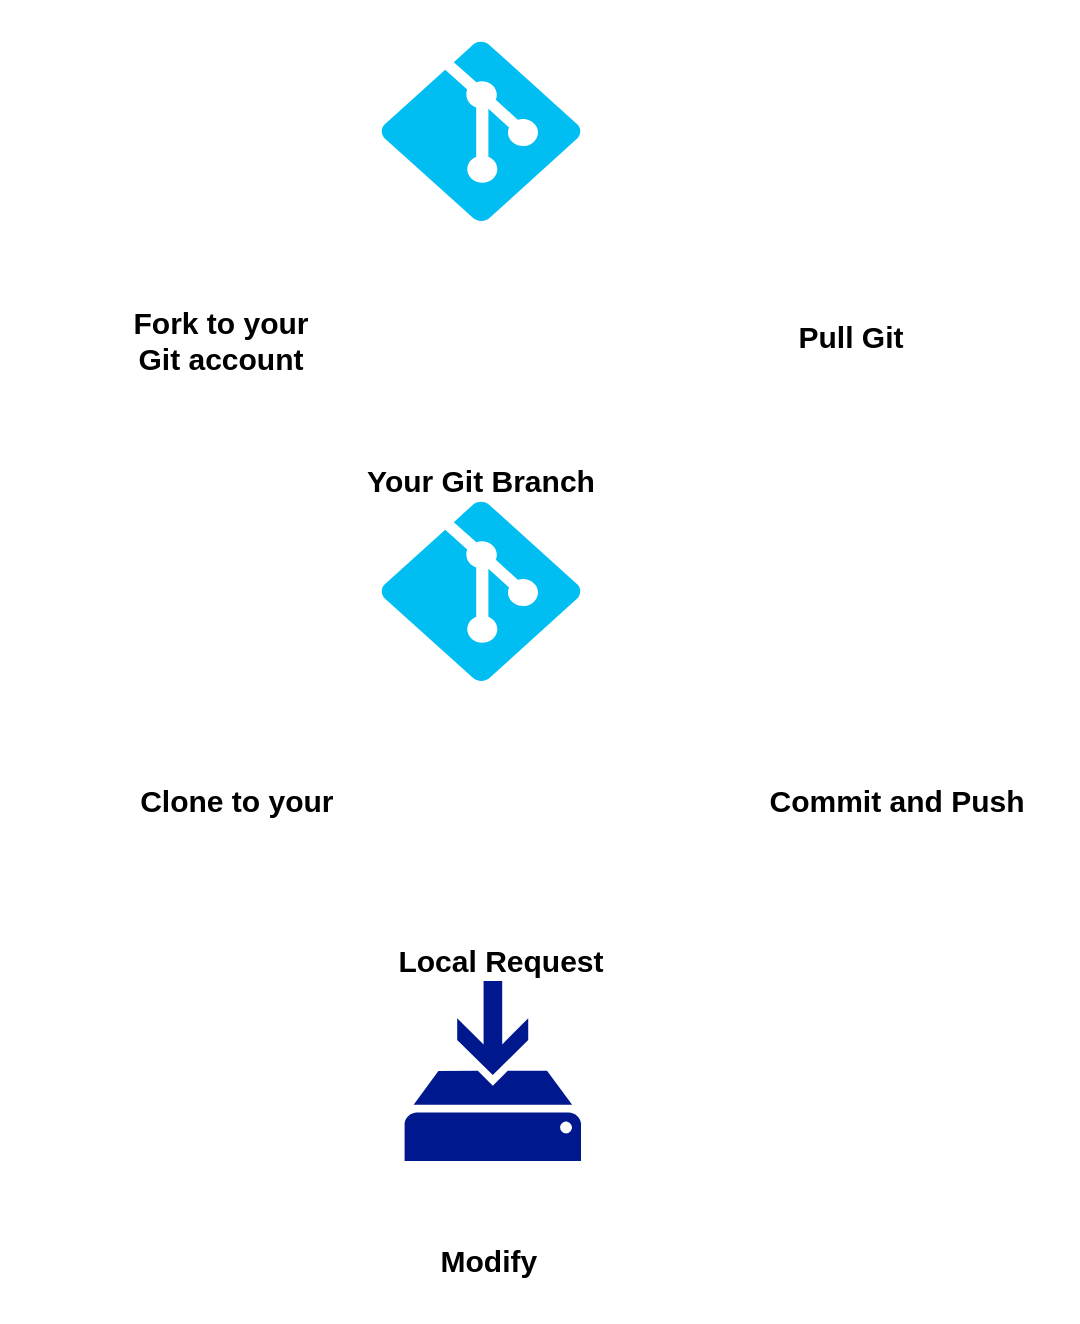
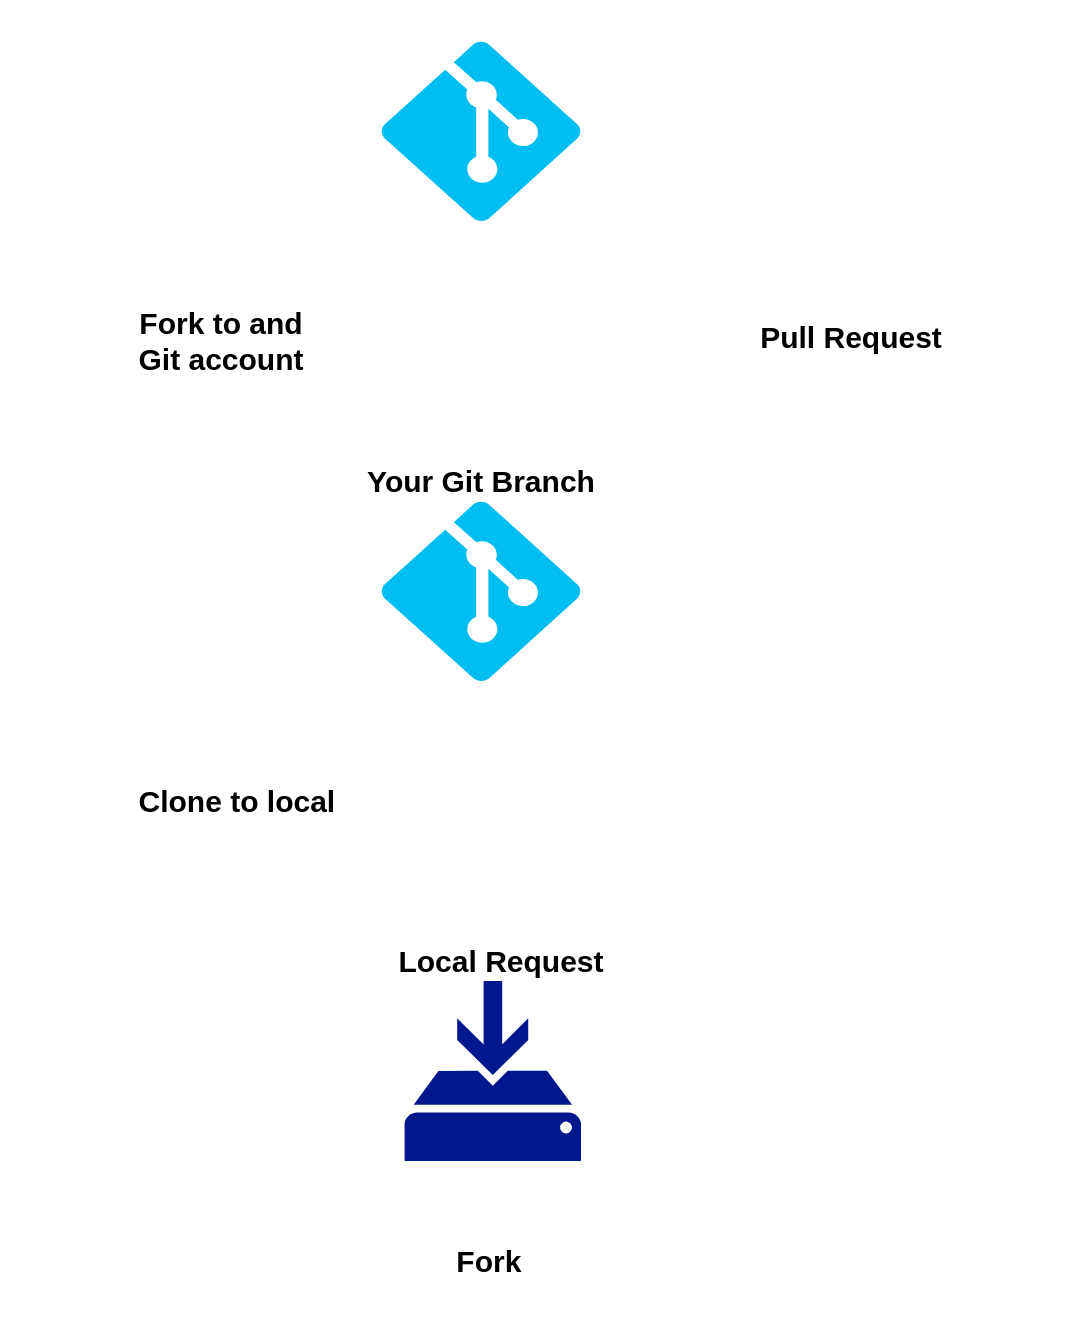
(852, 337) -> (852, 337)
(222, 341) -> (222, 341)
(242, 801) -> (242, 801)
(896, 801) -> none
(494, 1261) -> (494, 1261)
